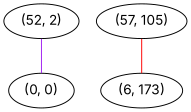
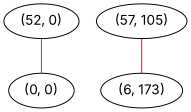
(41, 21) -> (41, 21)
